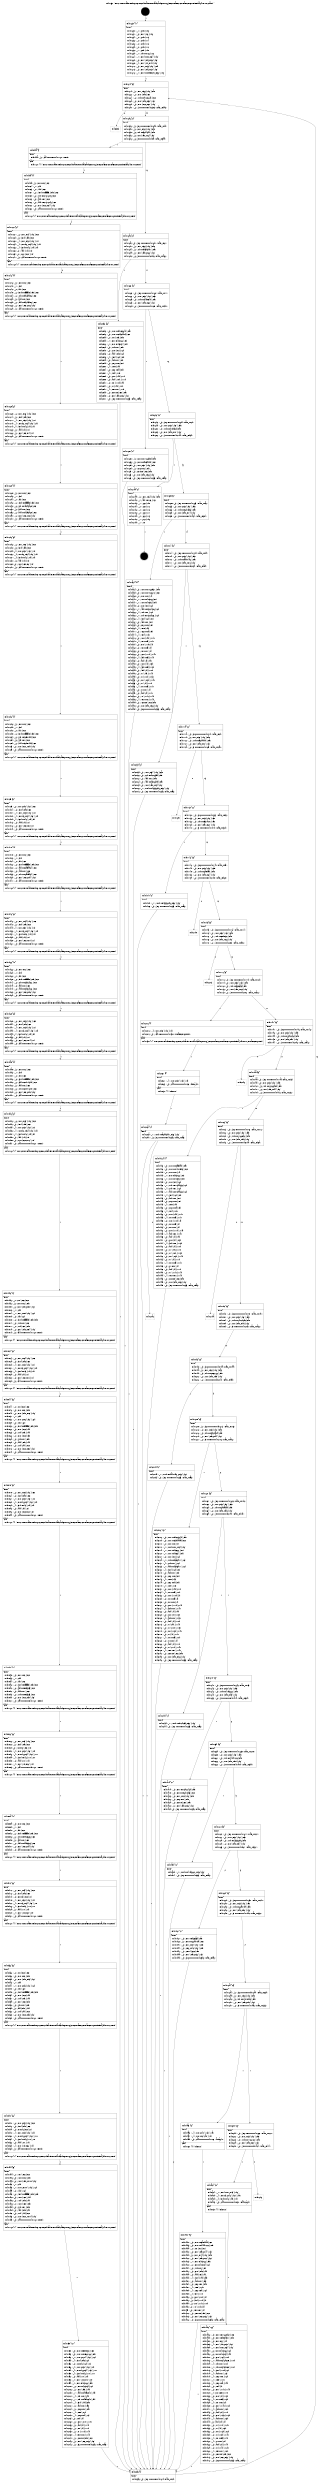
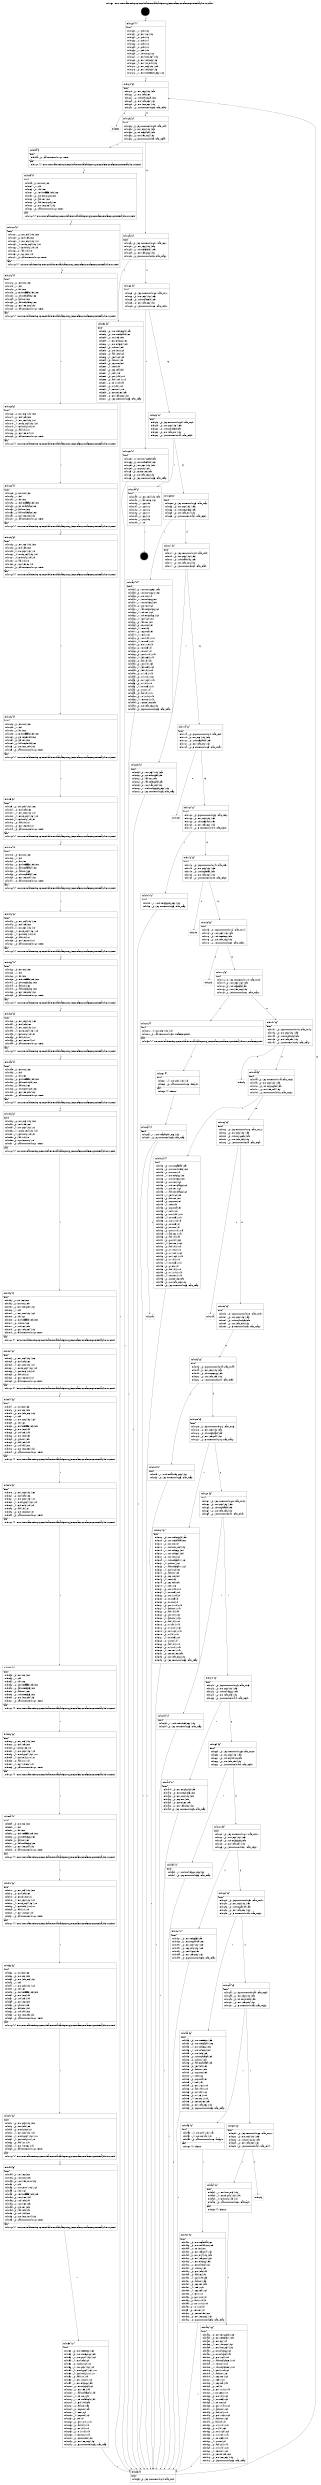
none -> (203, 2071)
